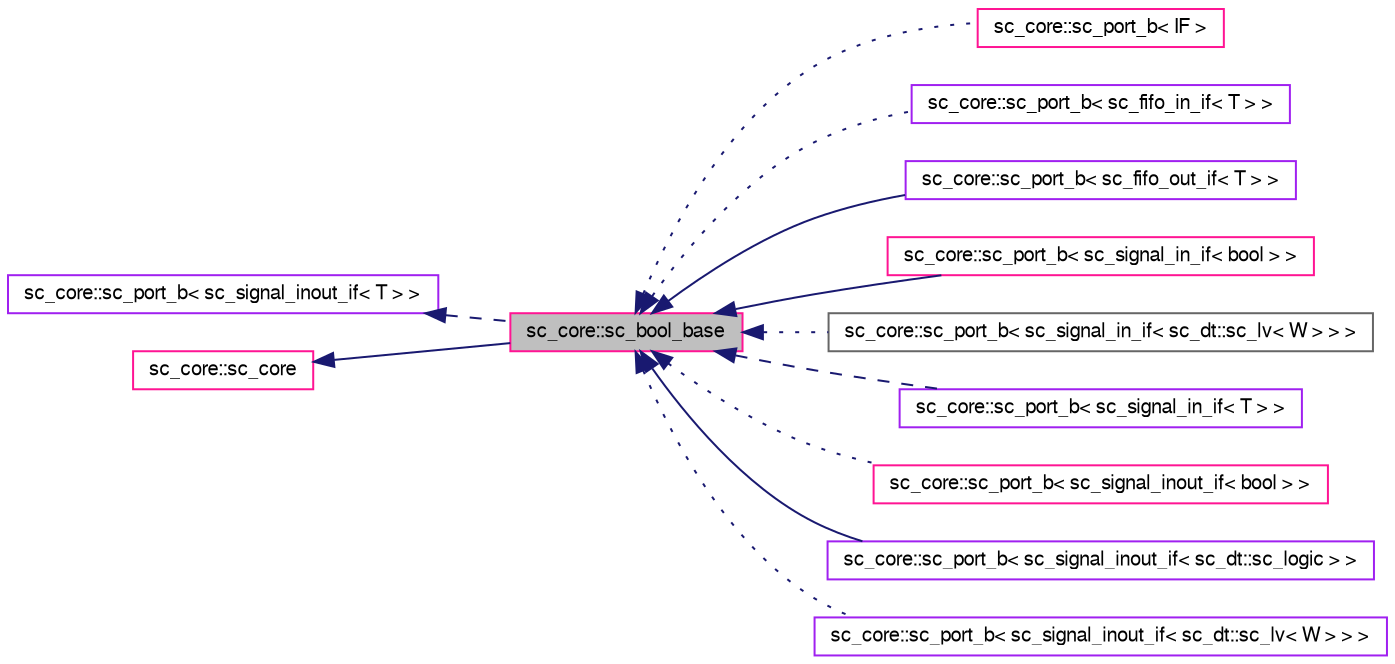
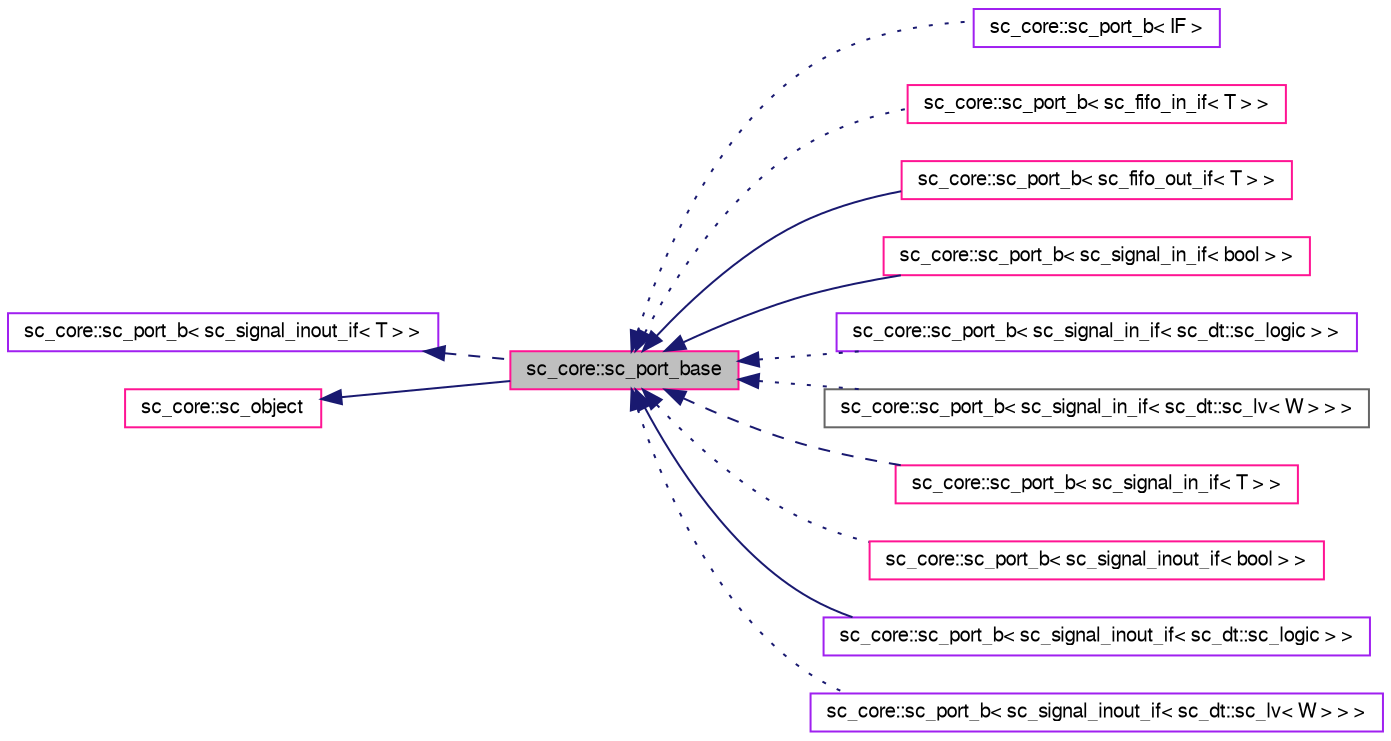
(1101, 28) -> (1097, 28)
(1101, 104) -> (1097, 104)
(1101, 180) -> (1097, 180)
(626, 332) -> (624, 370)
none -> (1097, 332)
(223, 370) -> (223, 408)
(1101, 408) -> (1097, 484)
